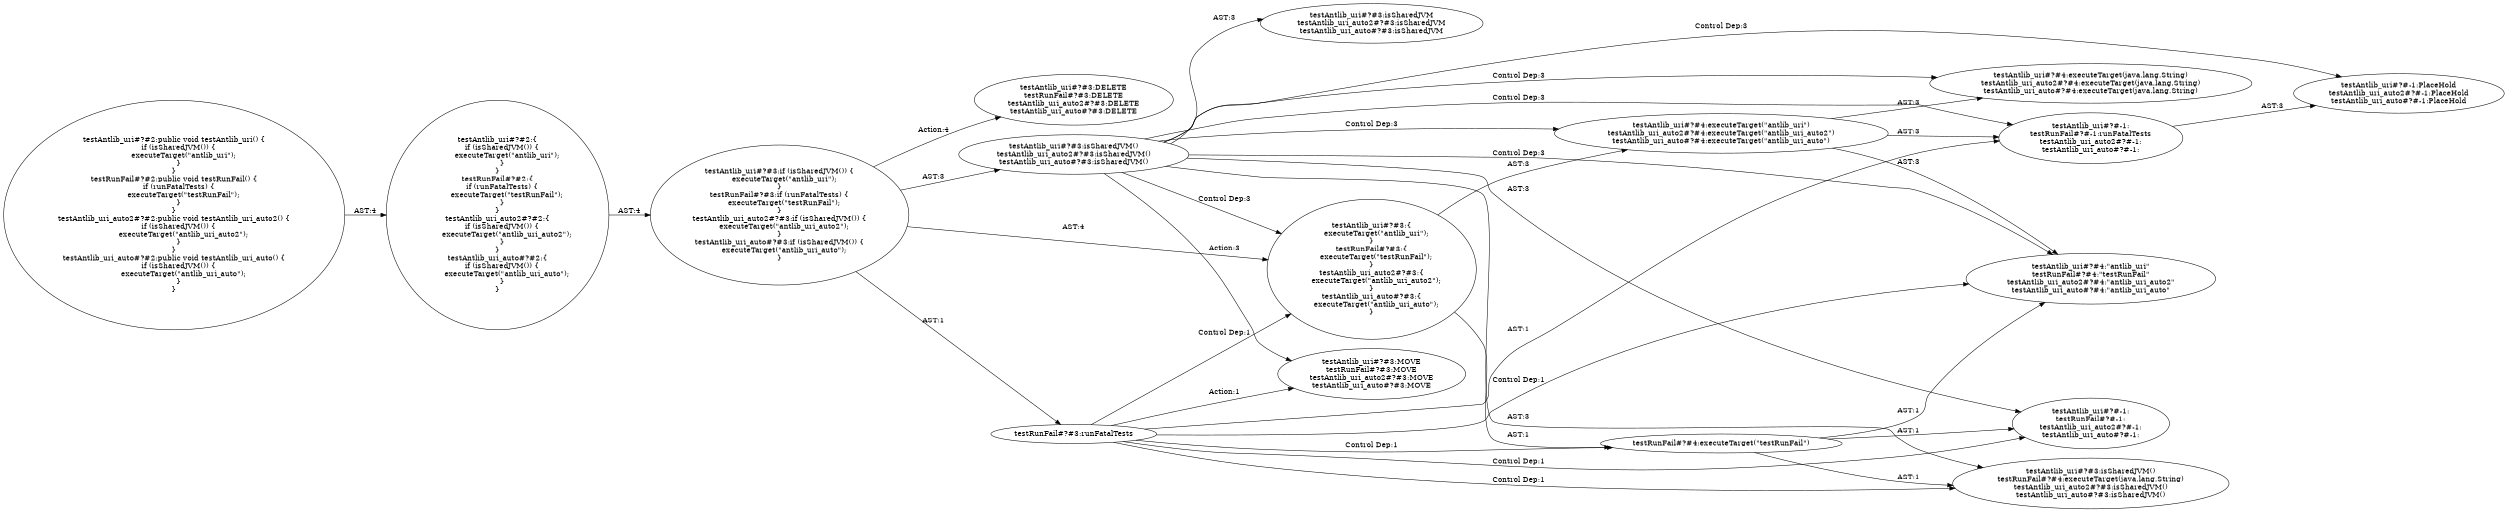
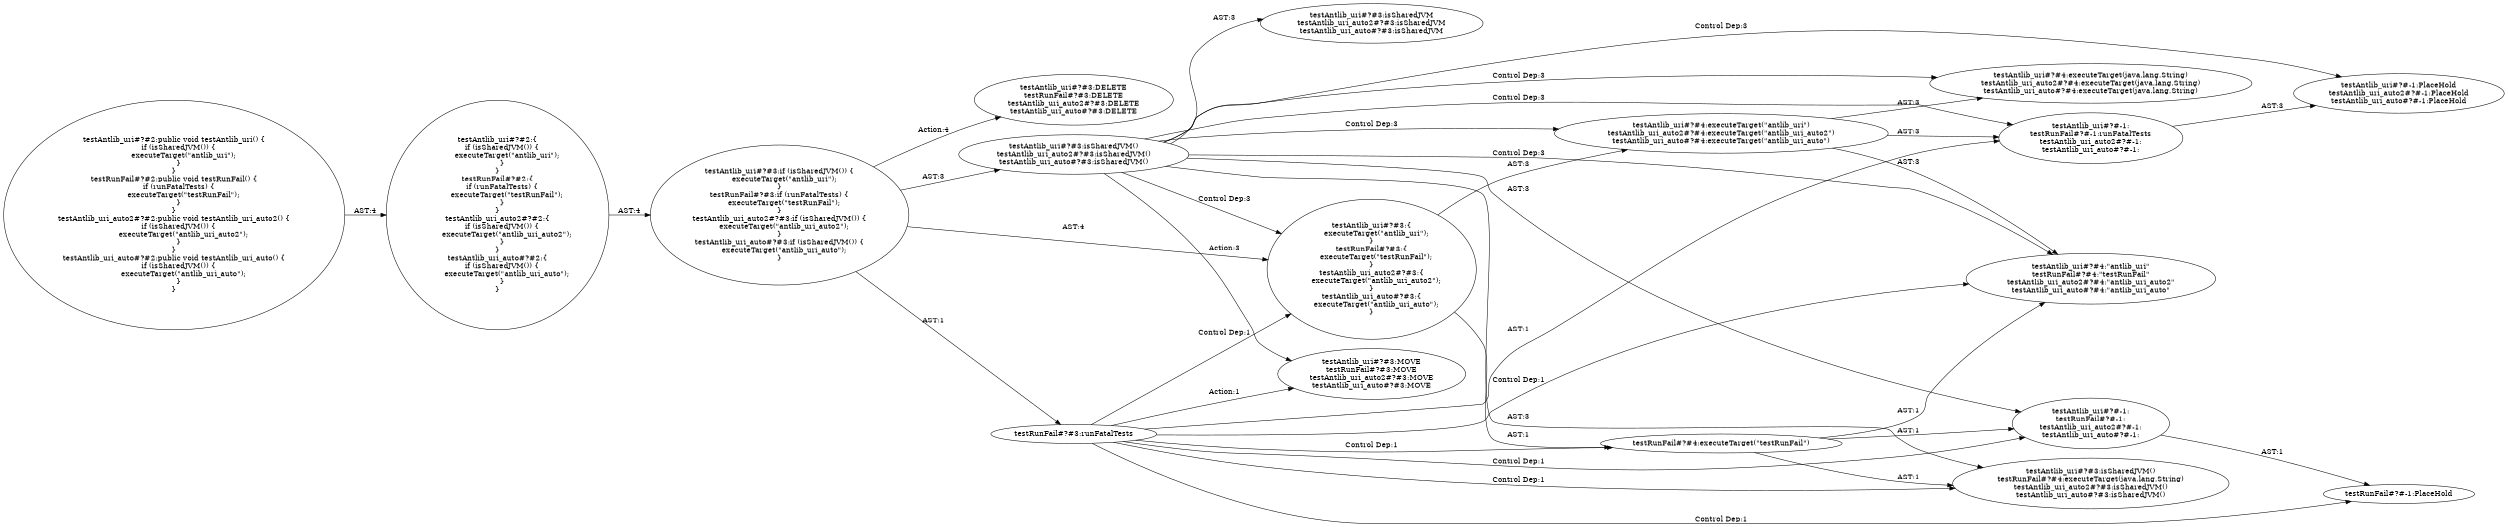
none -> (2399, 494)
